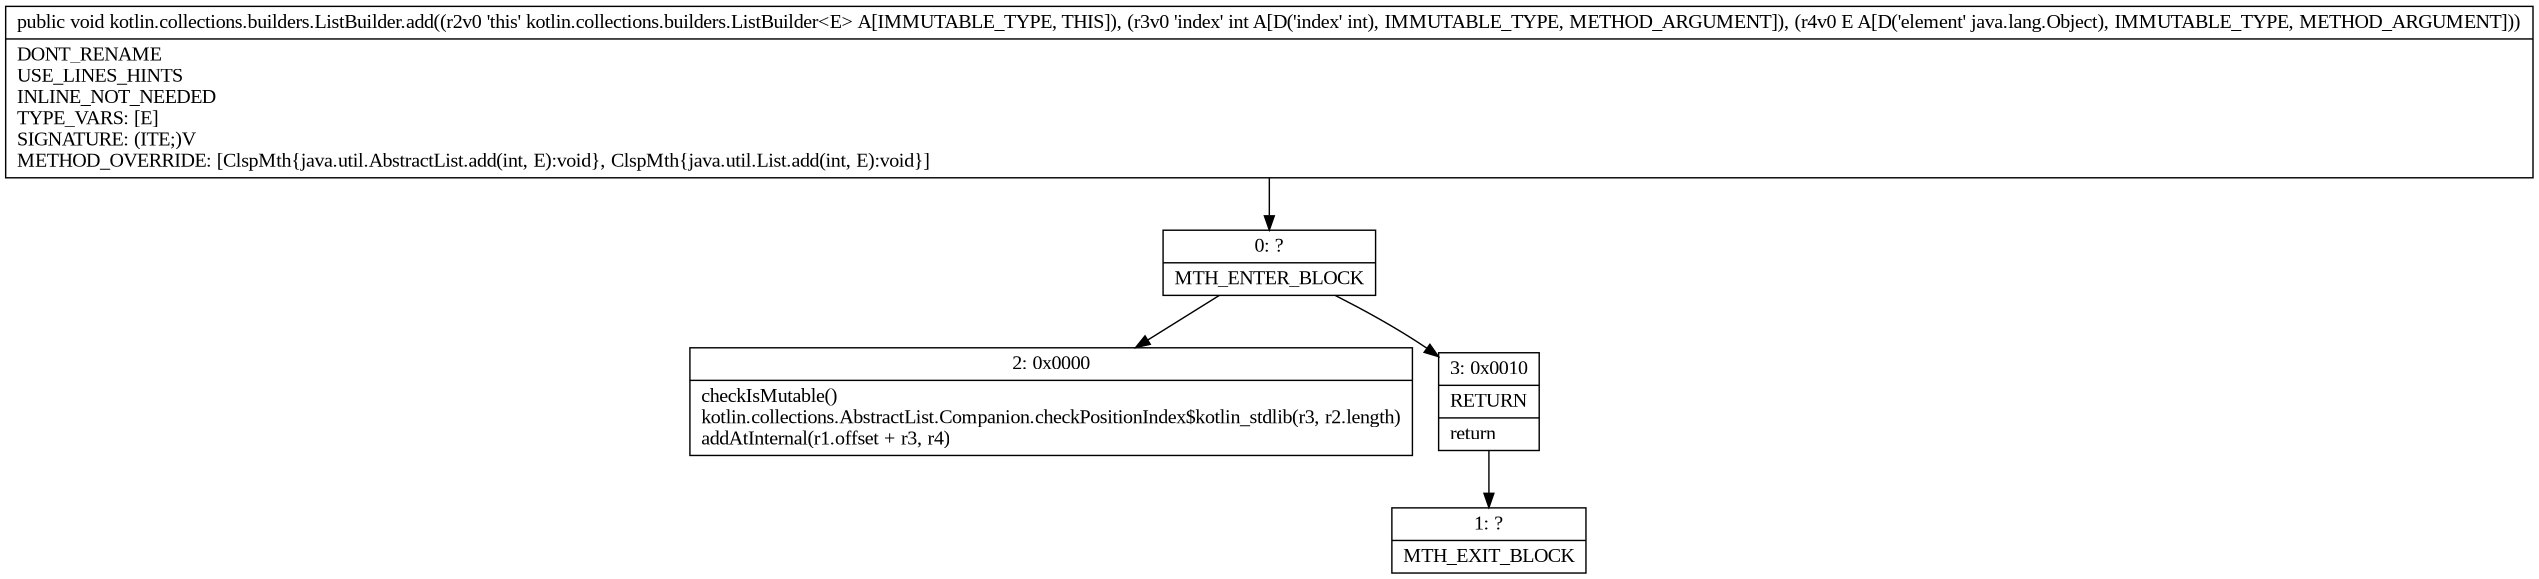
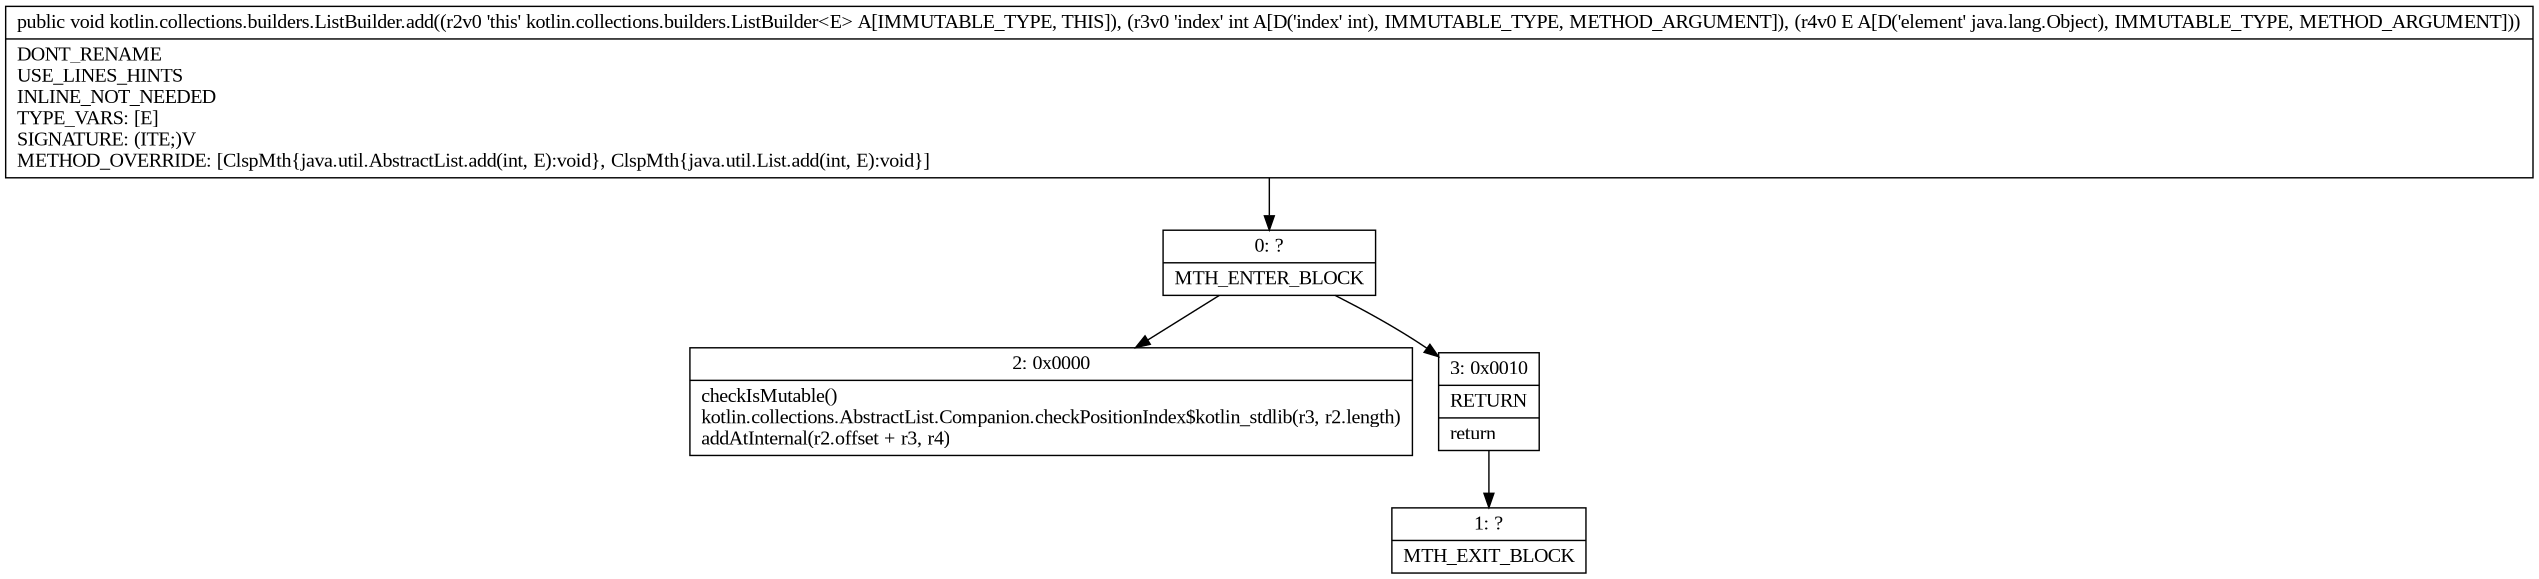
(826, 438) -> (826, 438)
